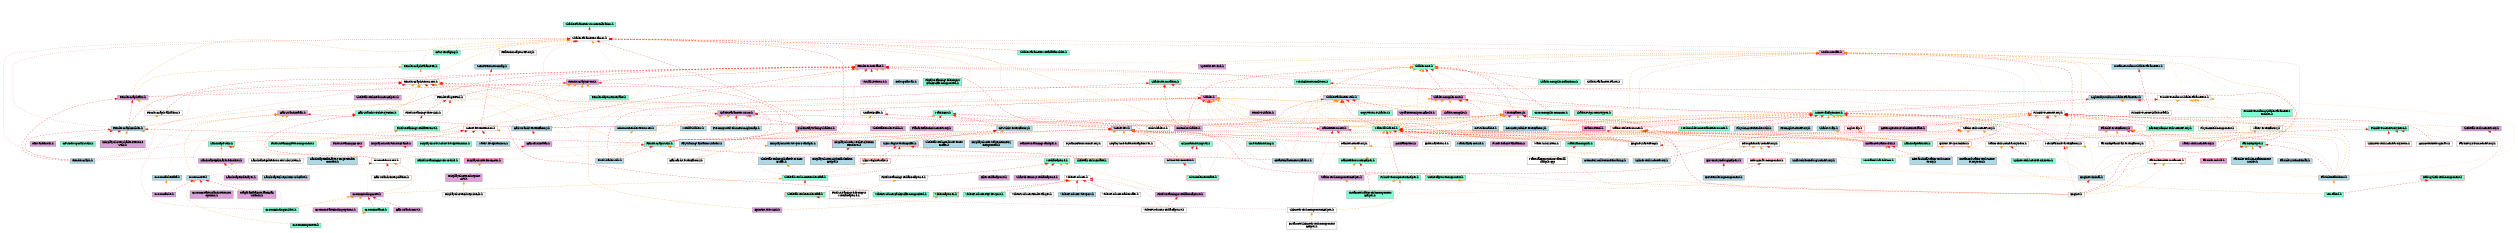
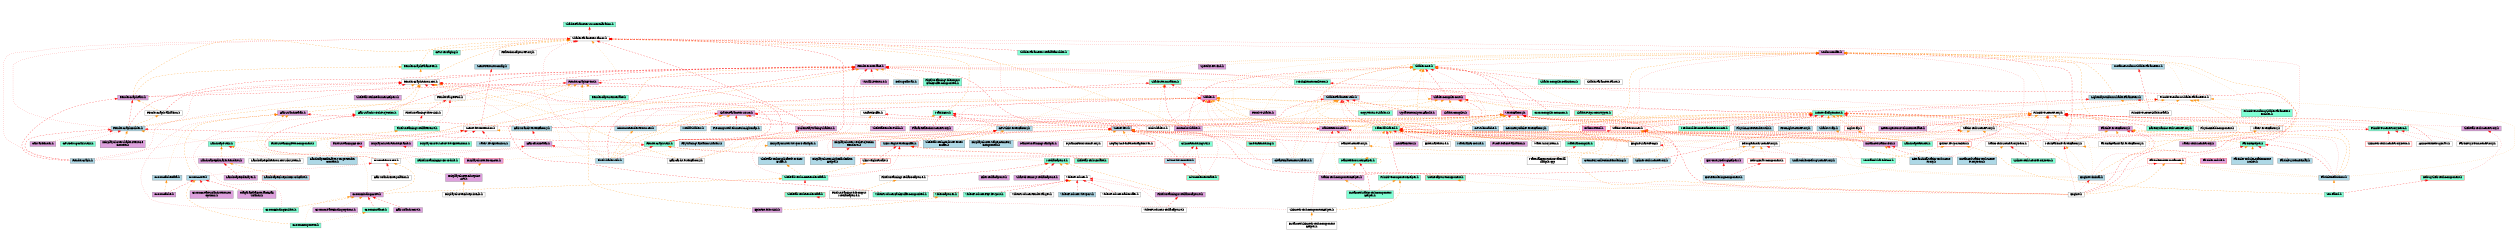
none -> (2113, 106)
(123, 144) -> (123, 144)
none -> (611, 152)
